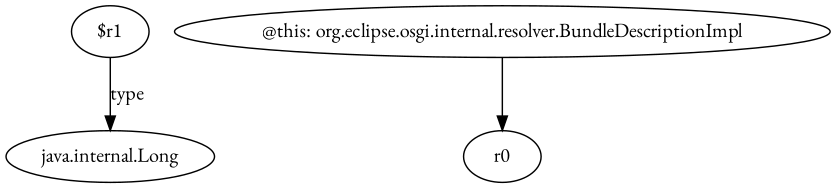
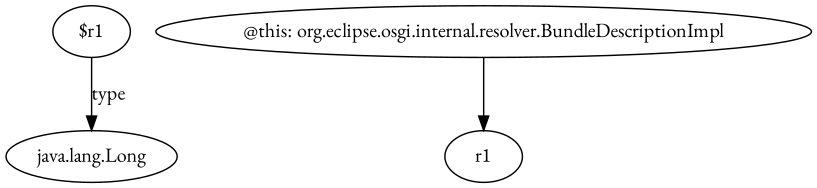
(110, 157) -> (92, 157)
(502, 157) -> (484, 157)
